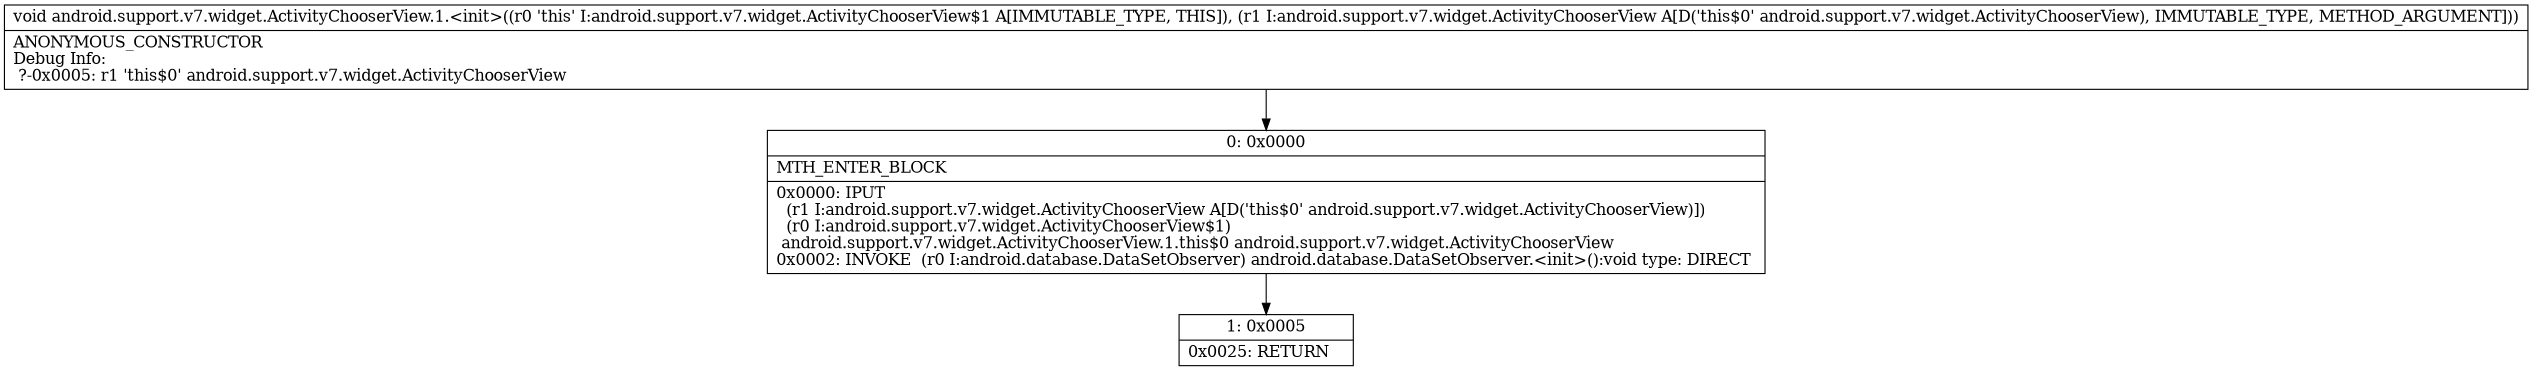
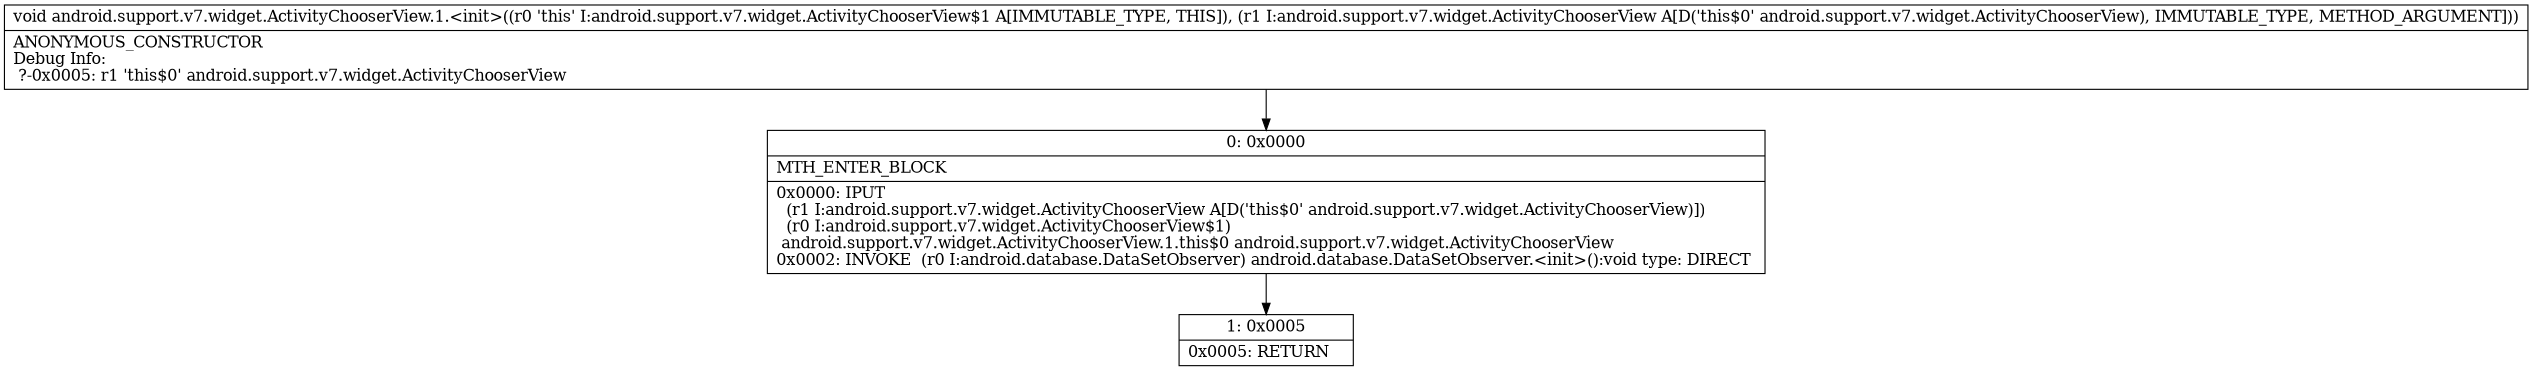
(1266, 352) -> (1266, 352)
